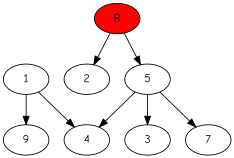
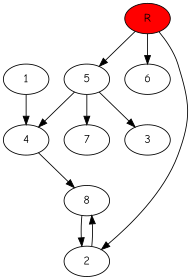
none -> (148, 79)
(26, 140) -> none
none -> (87, 201)
